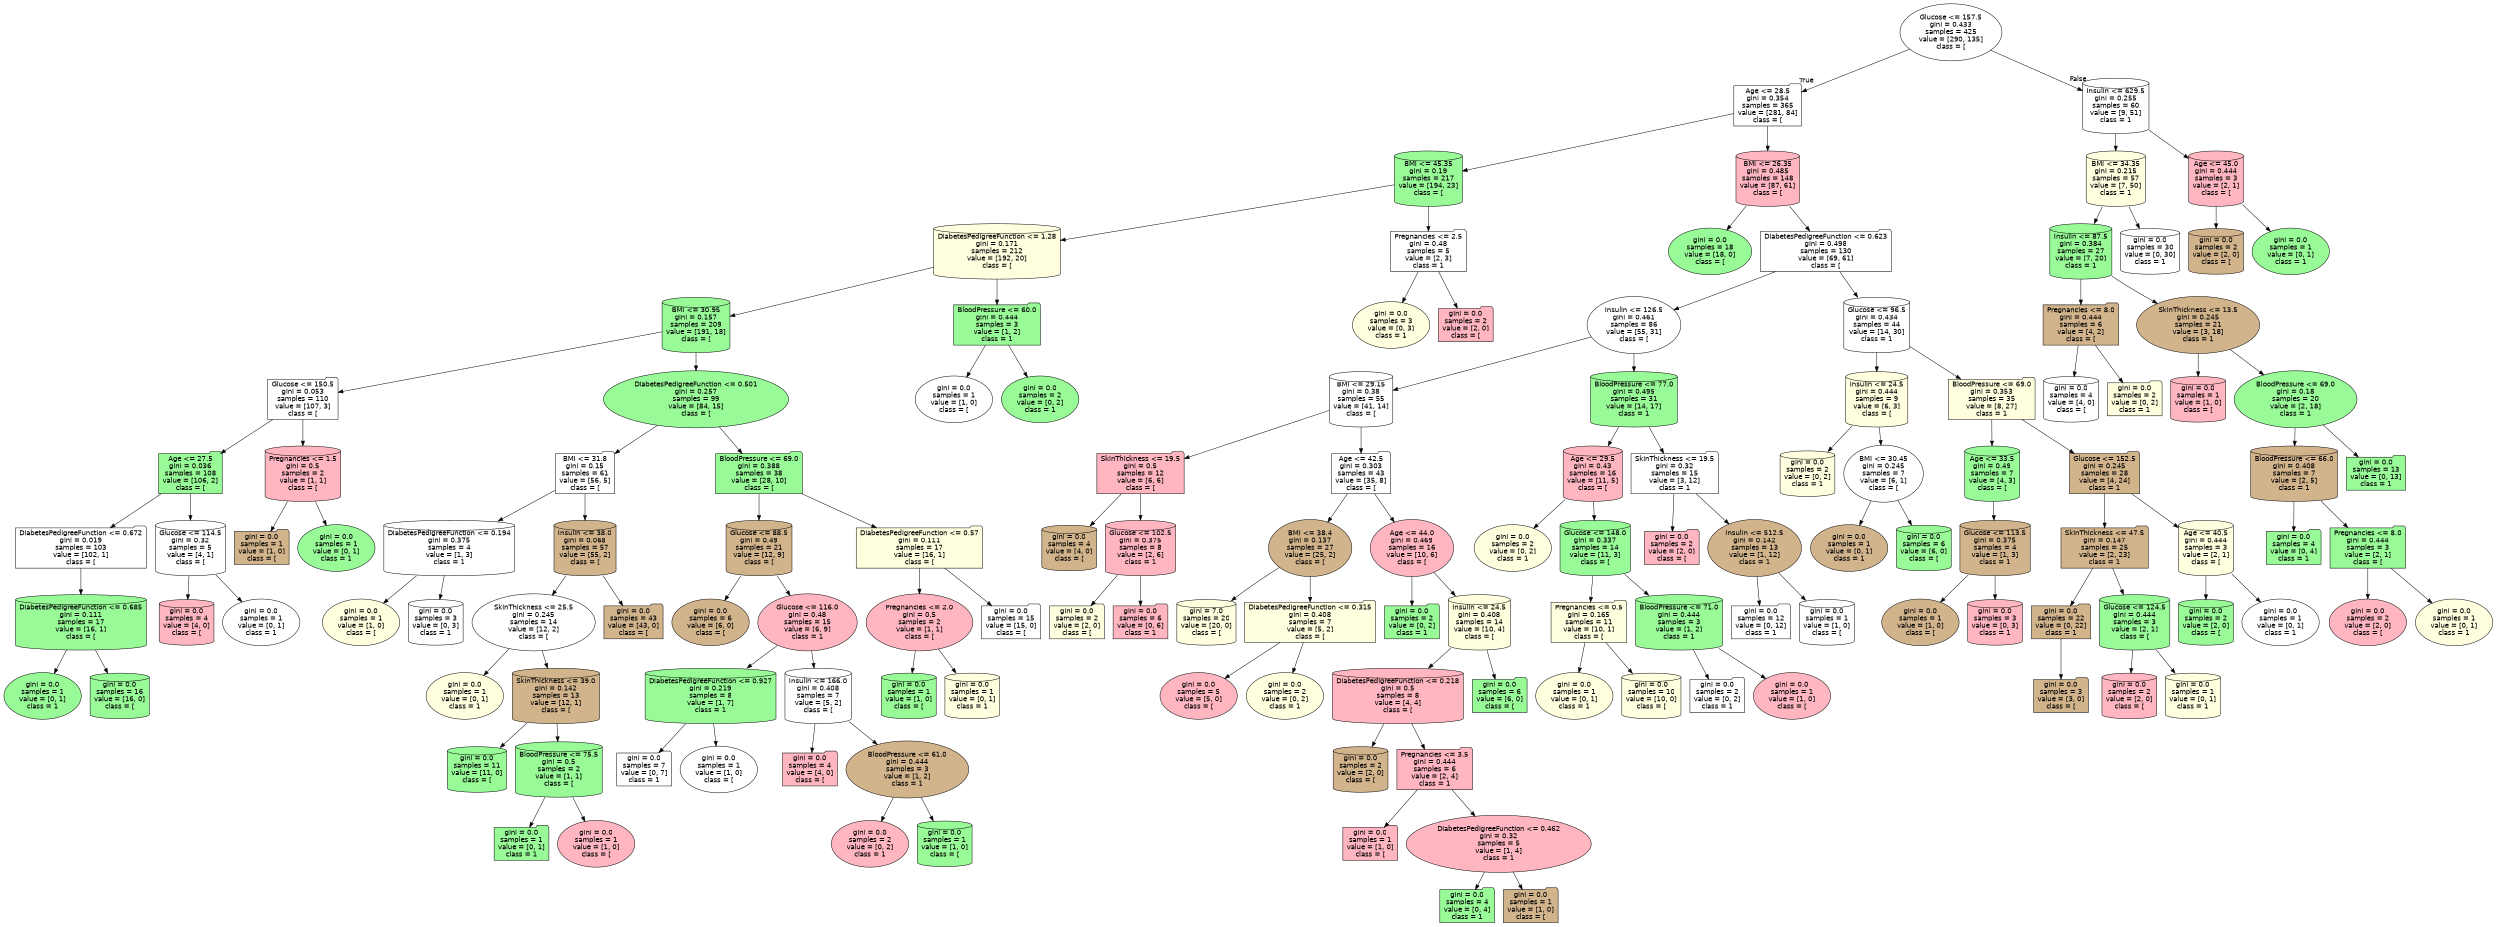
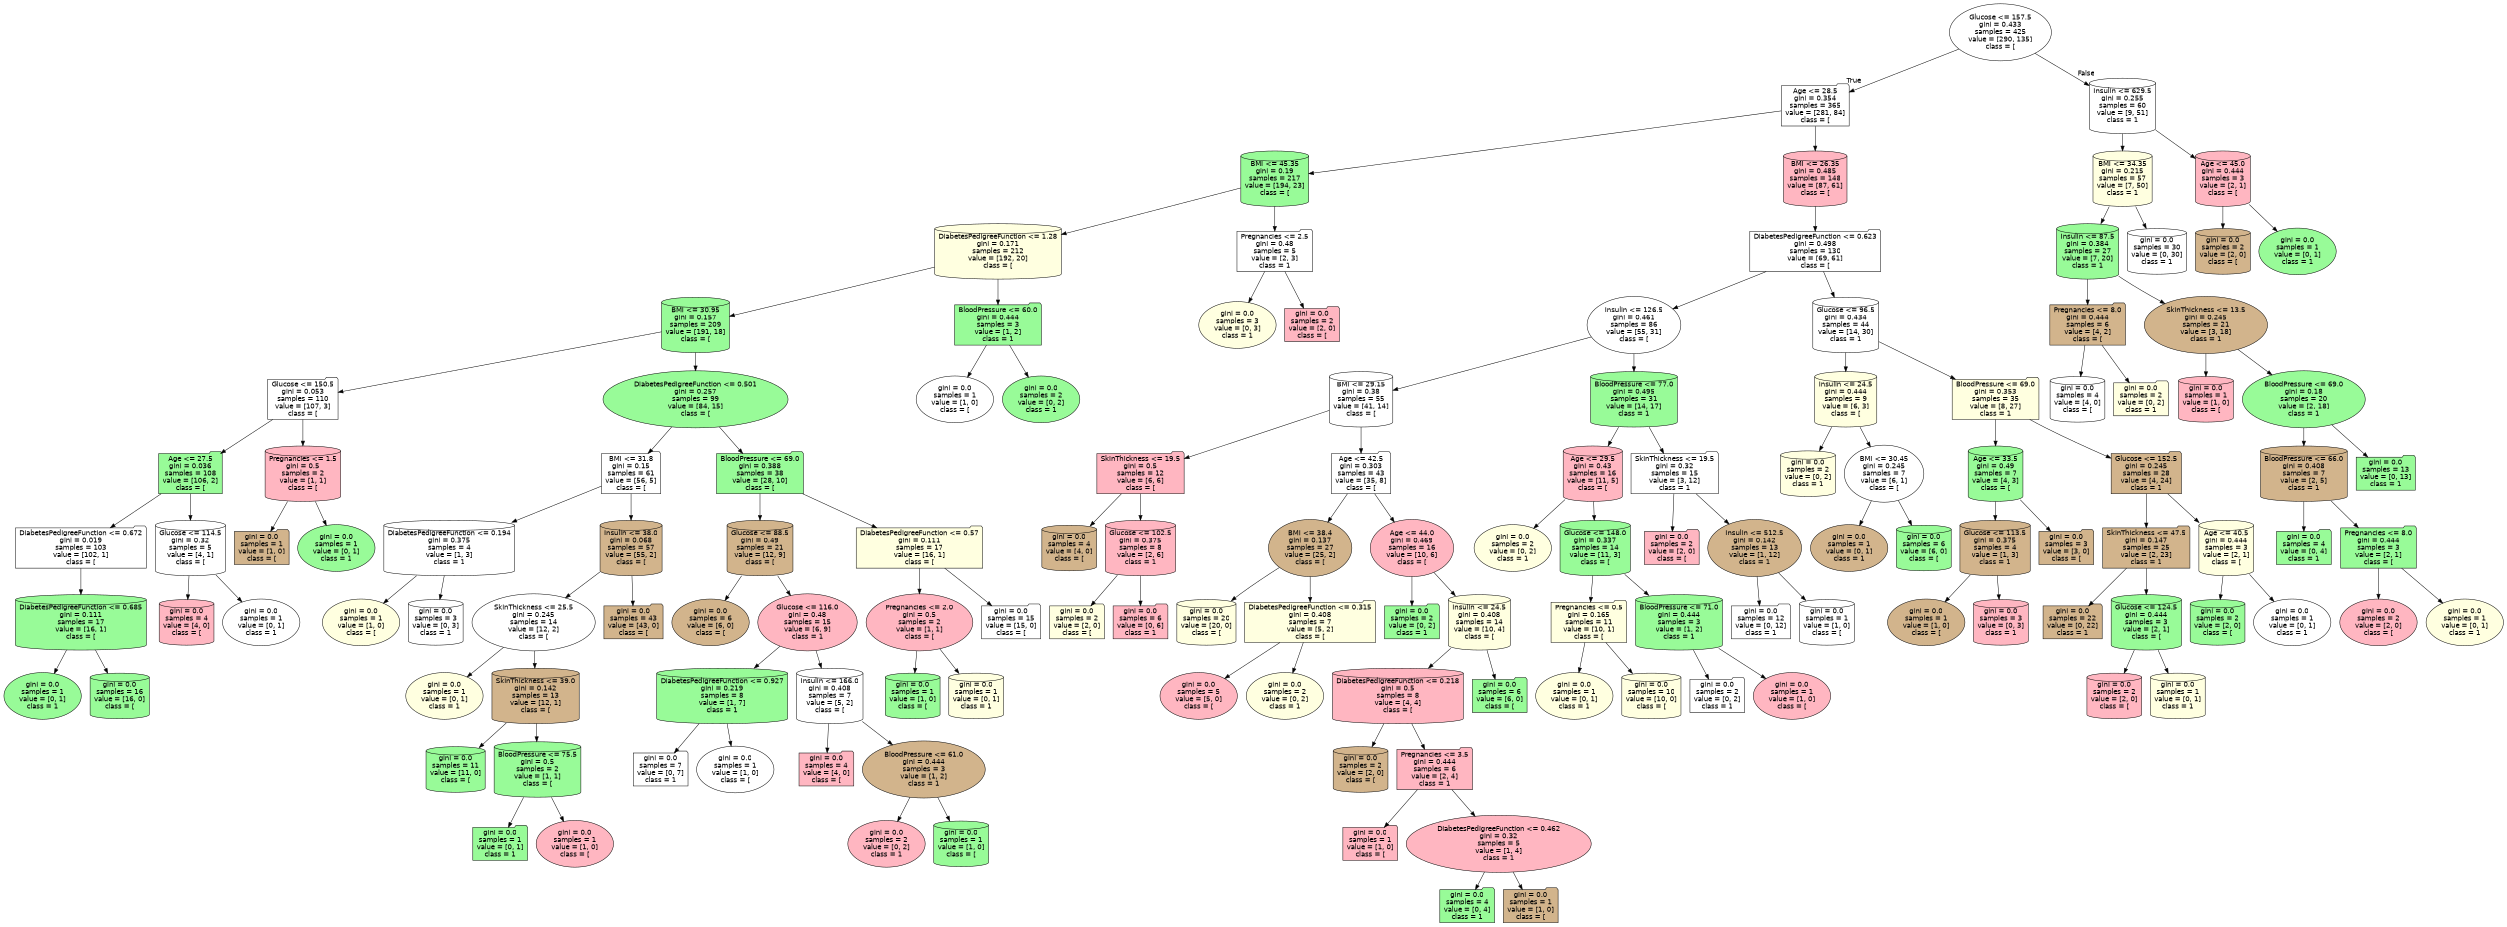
(1710, 251) -> none
(1206, 622) -> (1206, 622)
(2061, 657) -> (2034, 514)
